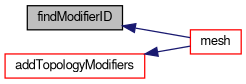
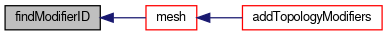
(174, 49) -> (226, 18)
